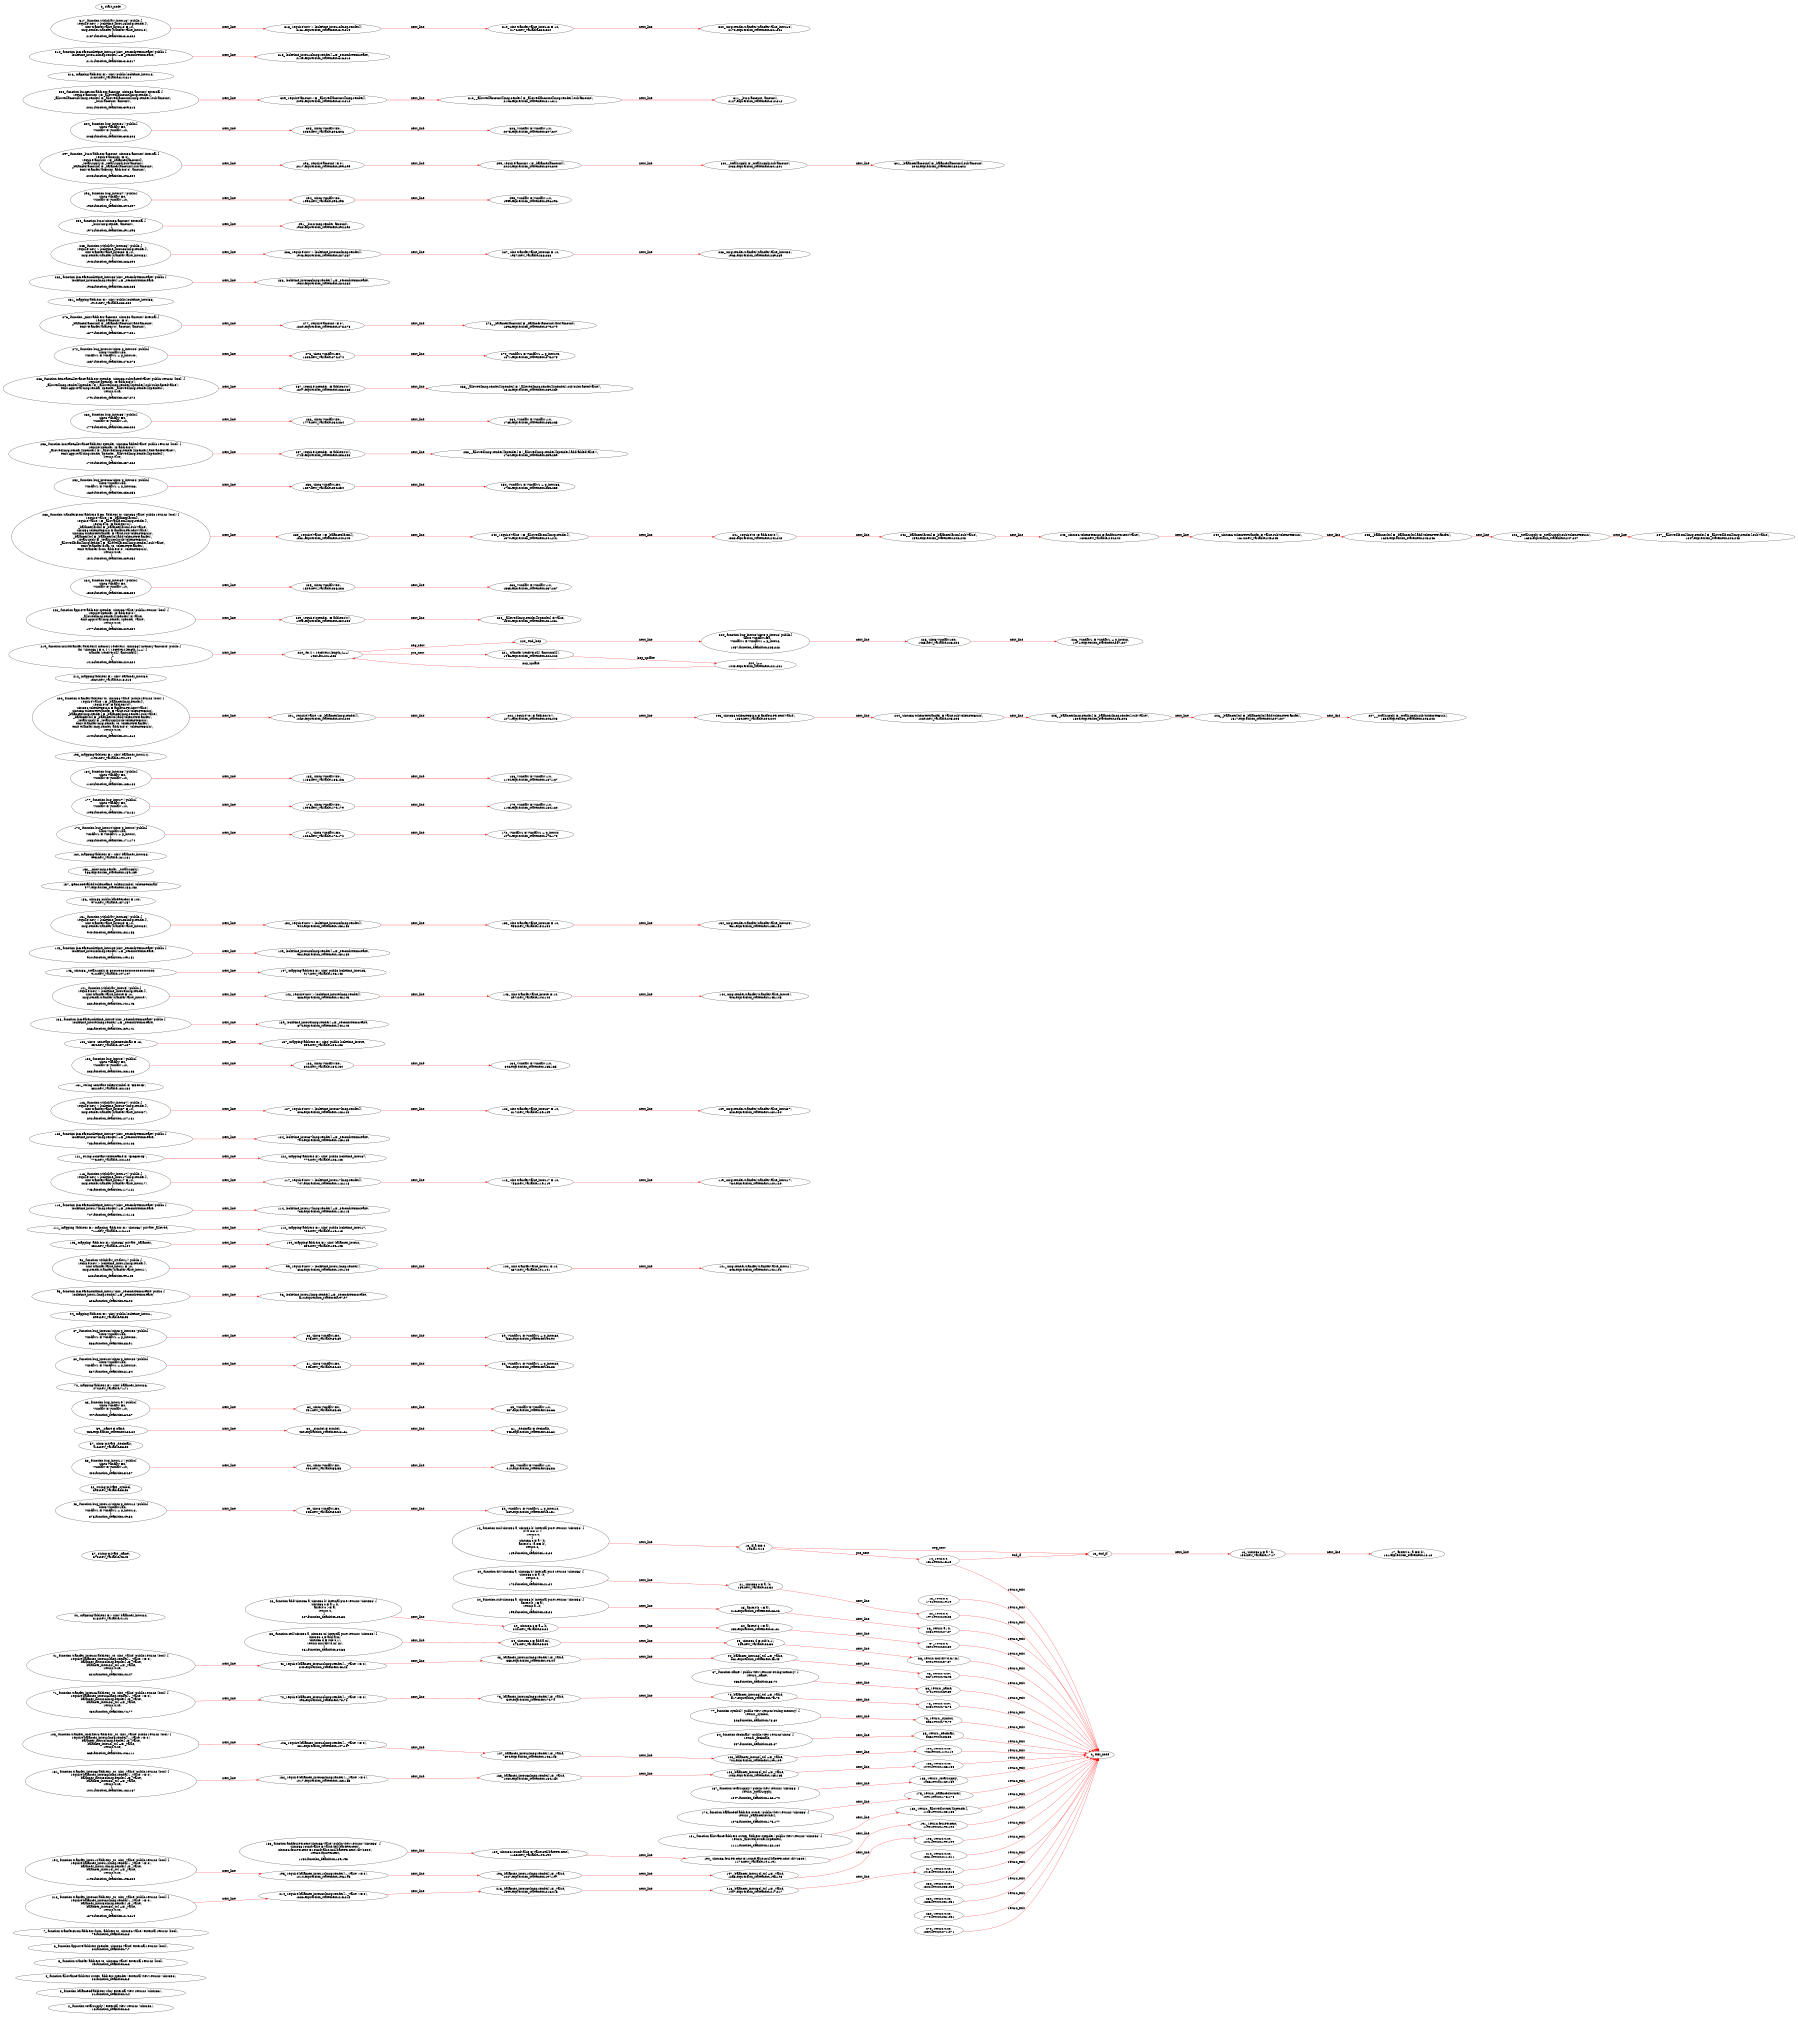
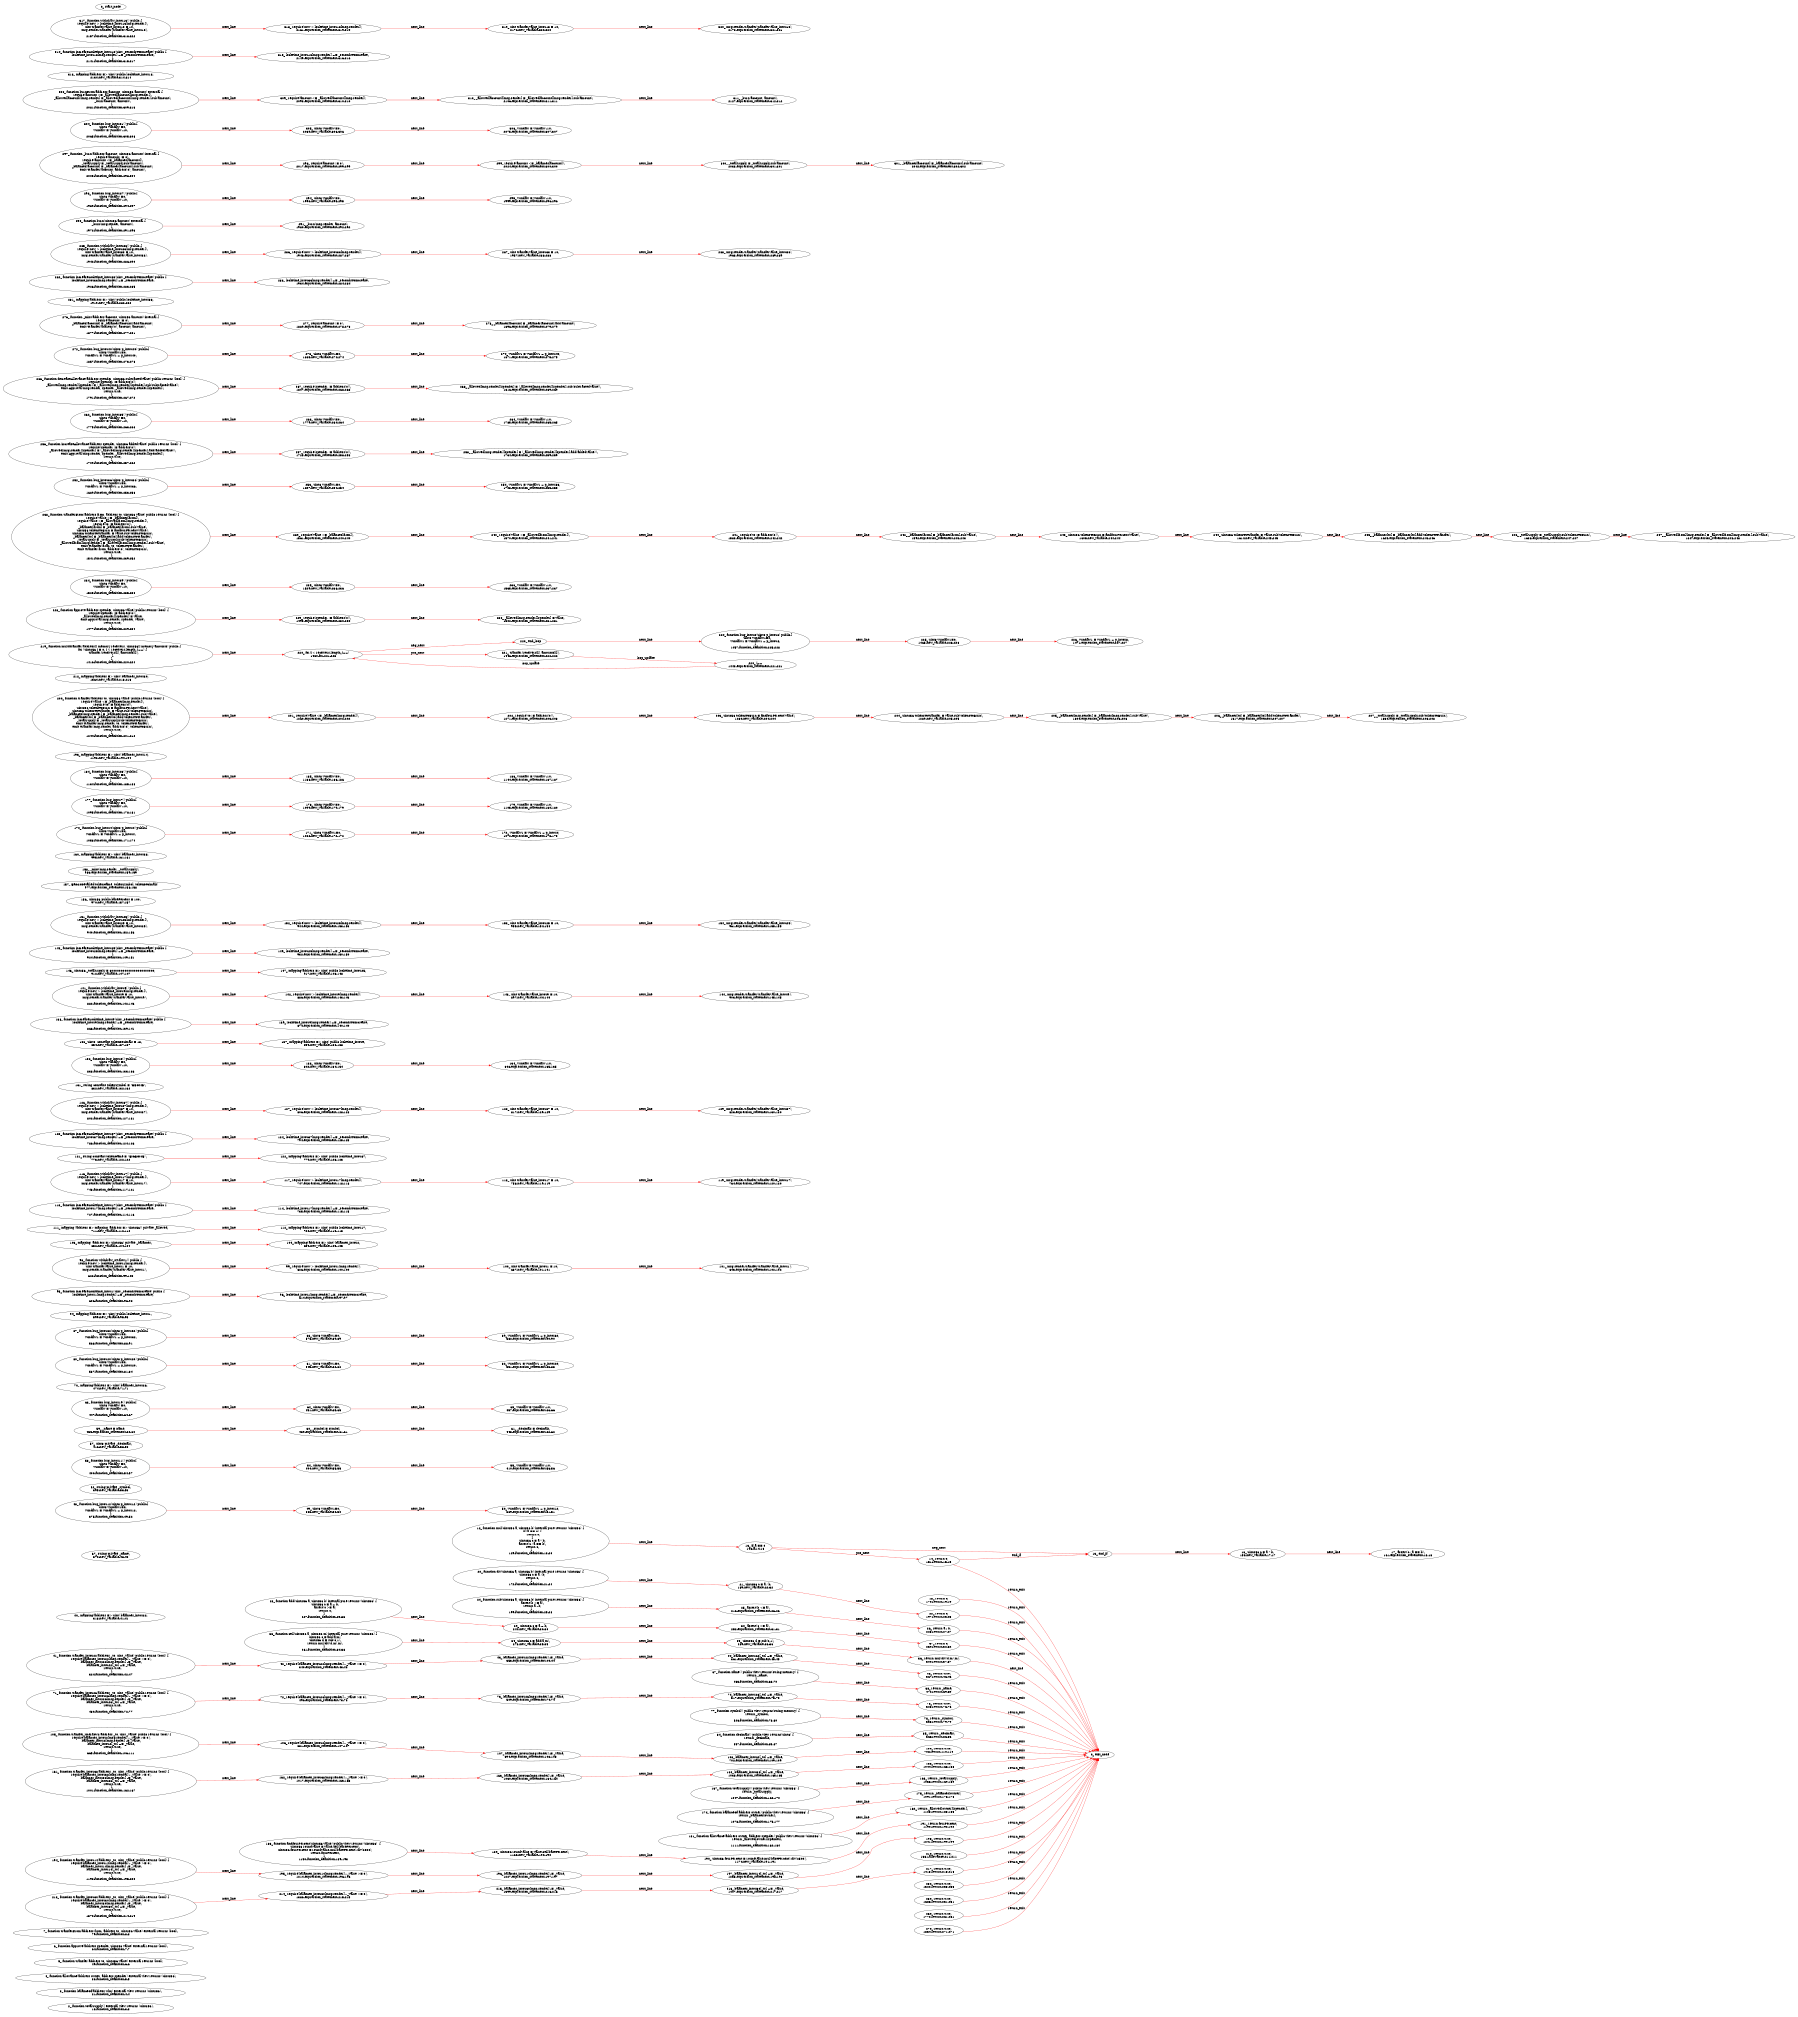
(1016, 1669) -> (1016, 1669)
(939, 1855) -> (939, 1855)
